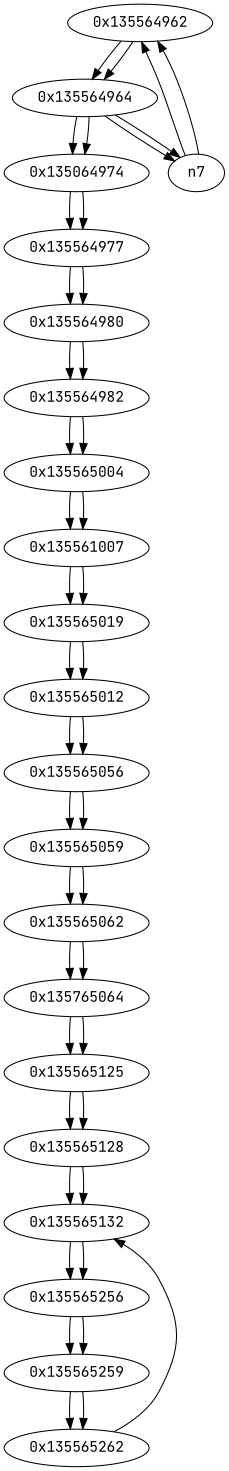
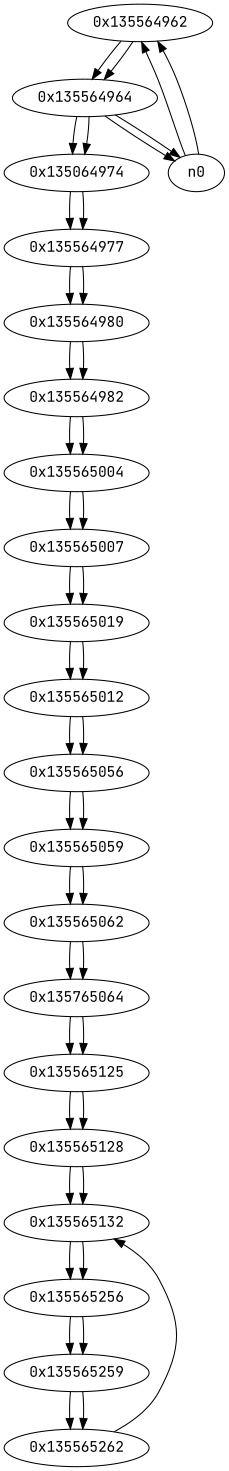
(196, 173) -> (196, 173)
(77, 548) -> (77, 548)
